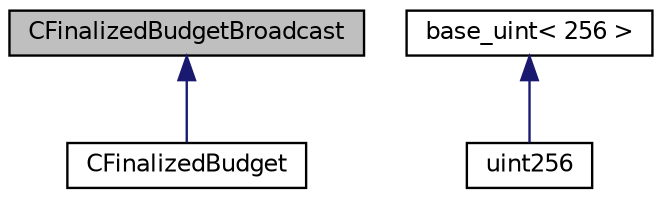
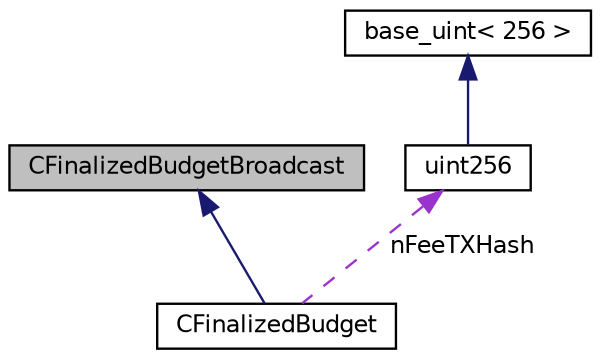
none -> (363, 255)
